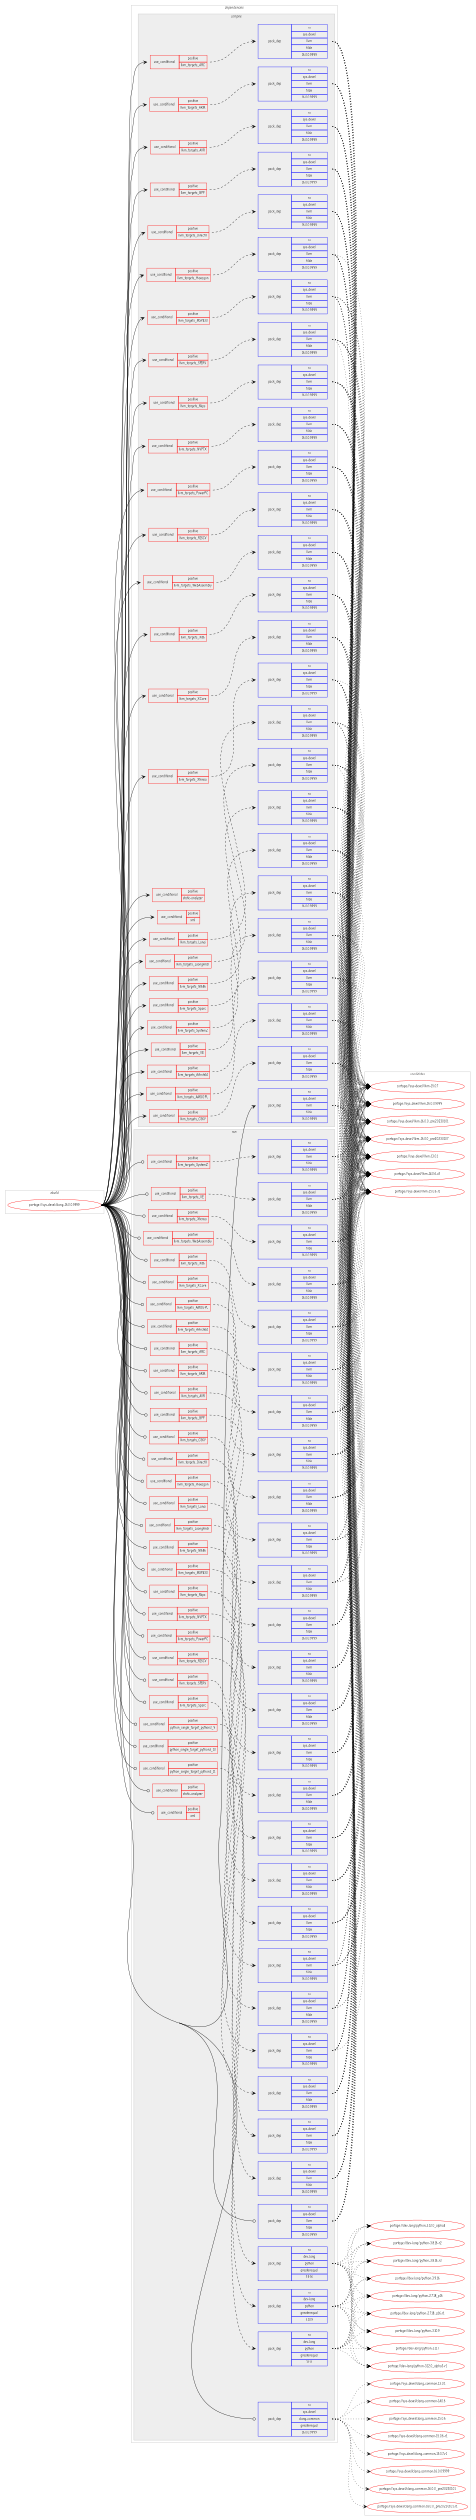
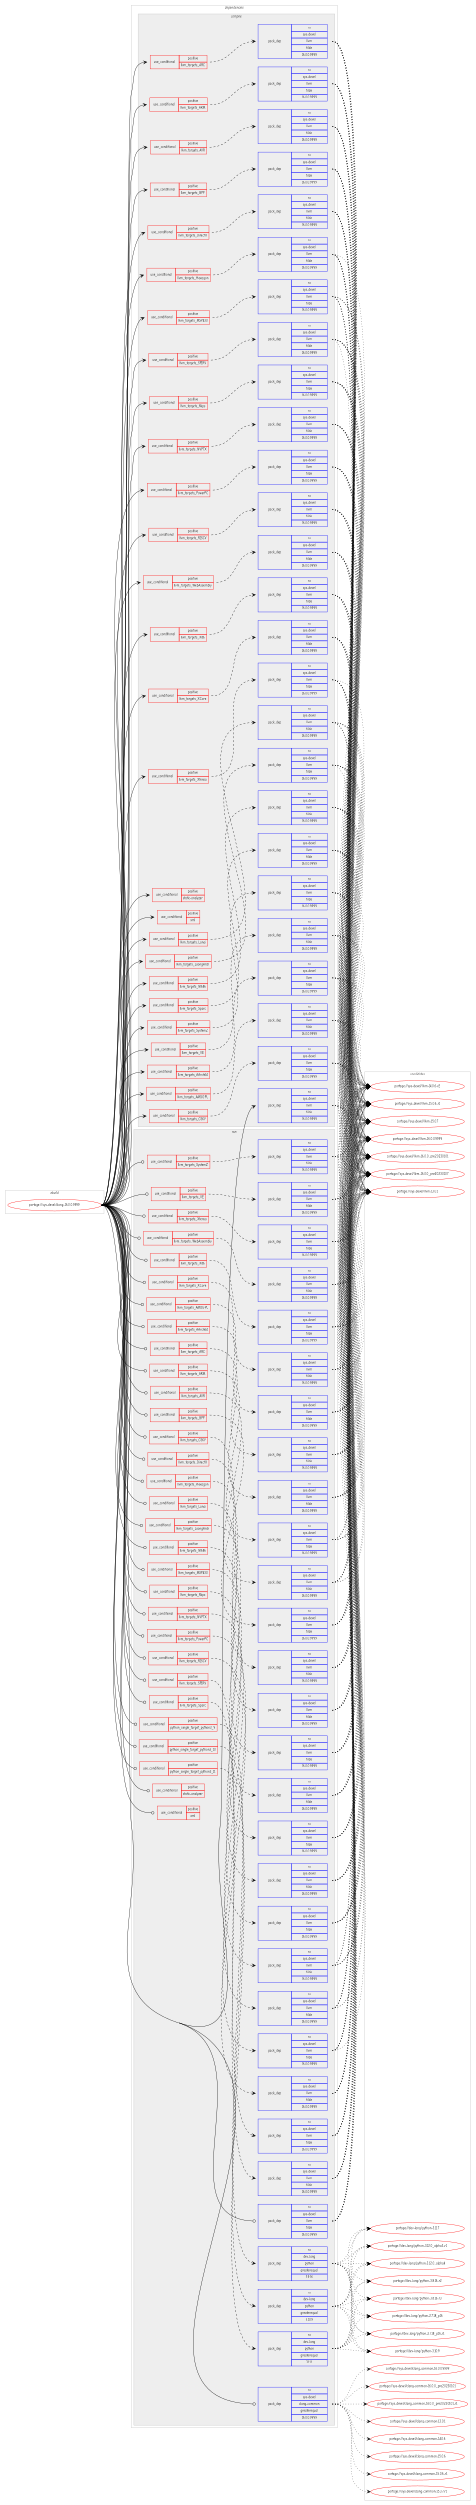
(418, 2279) -> none
